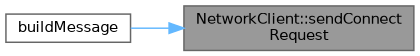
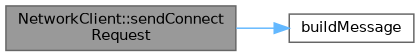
(150, 28) -> (255, 28)
